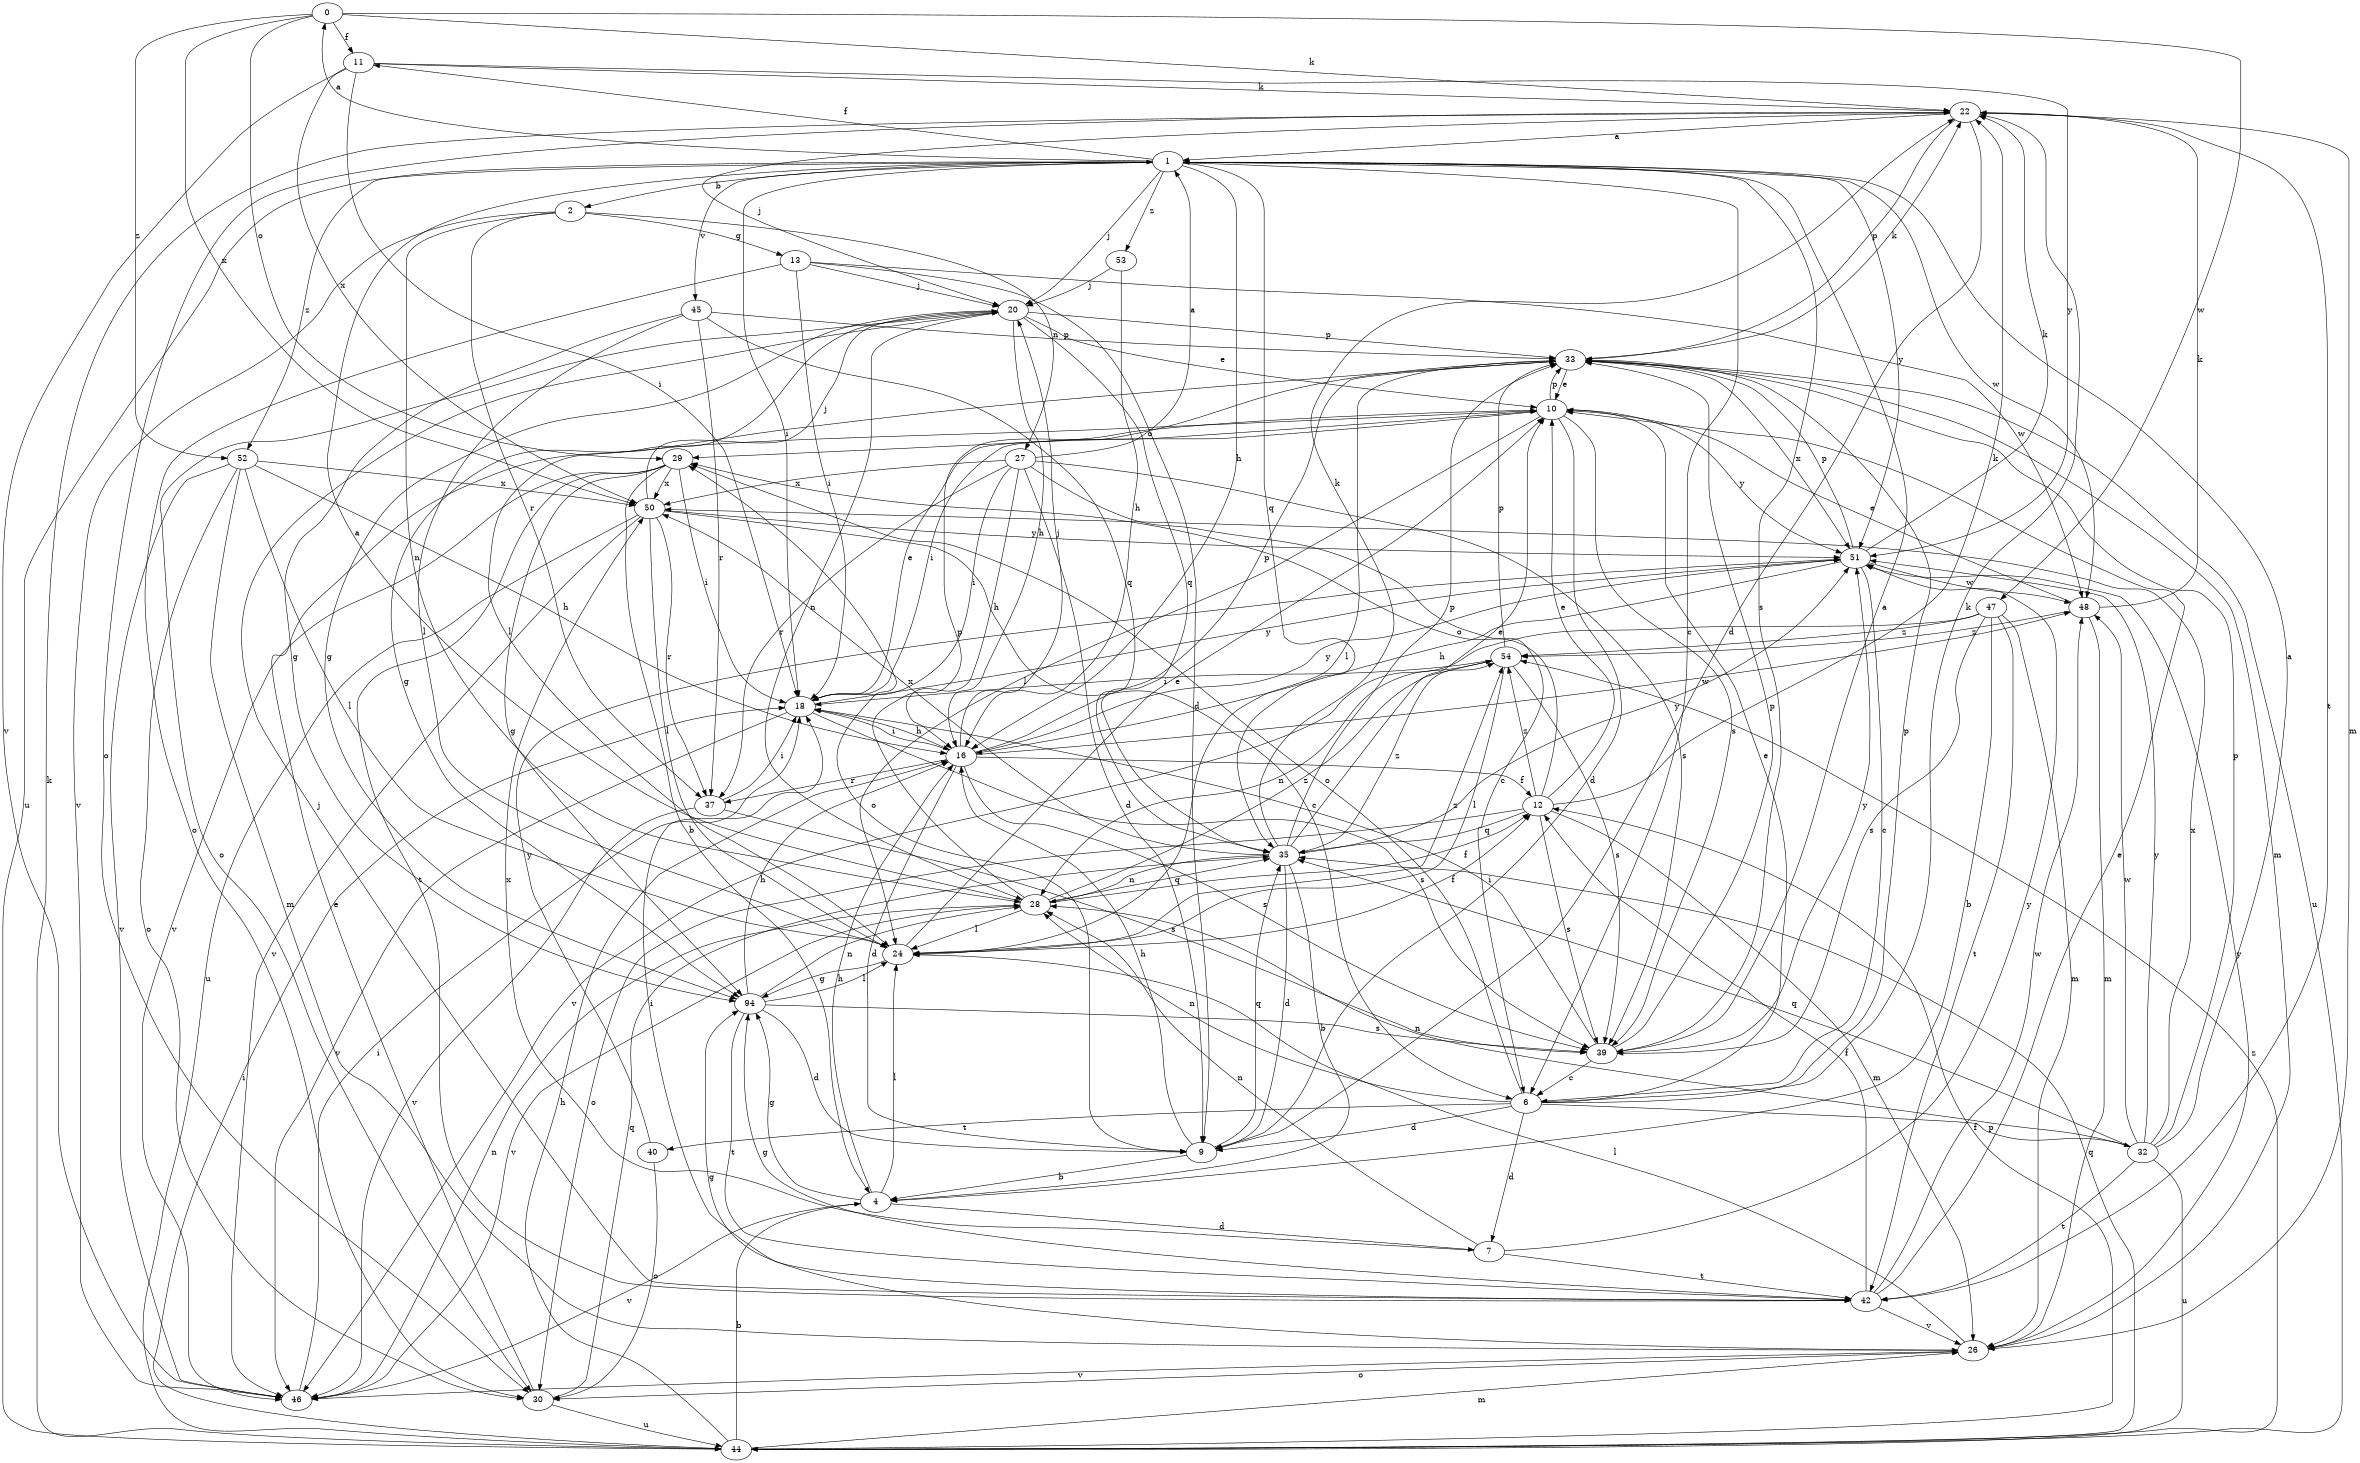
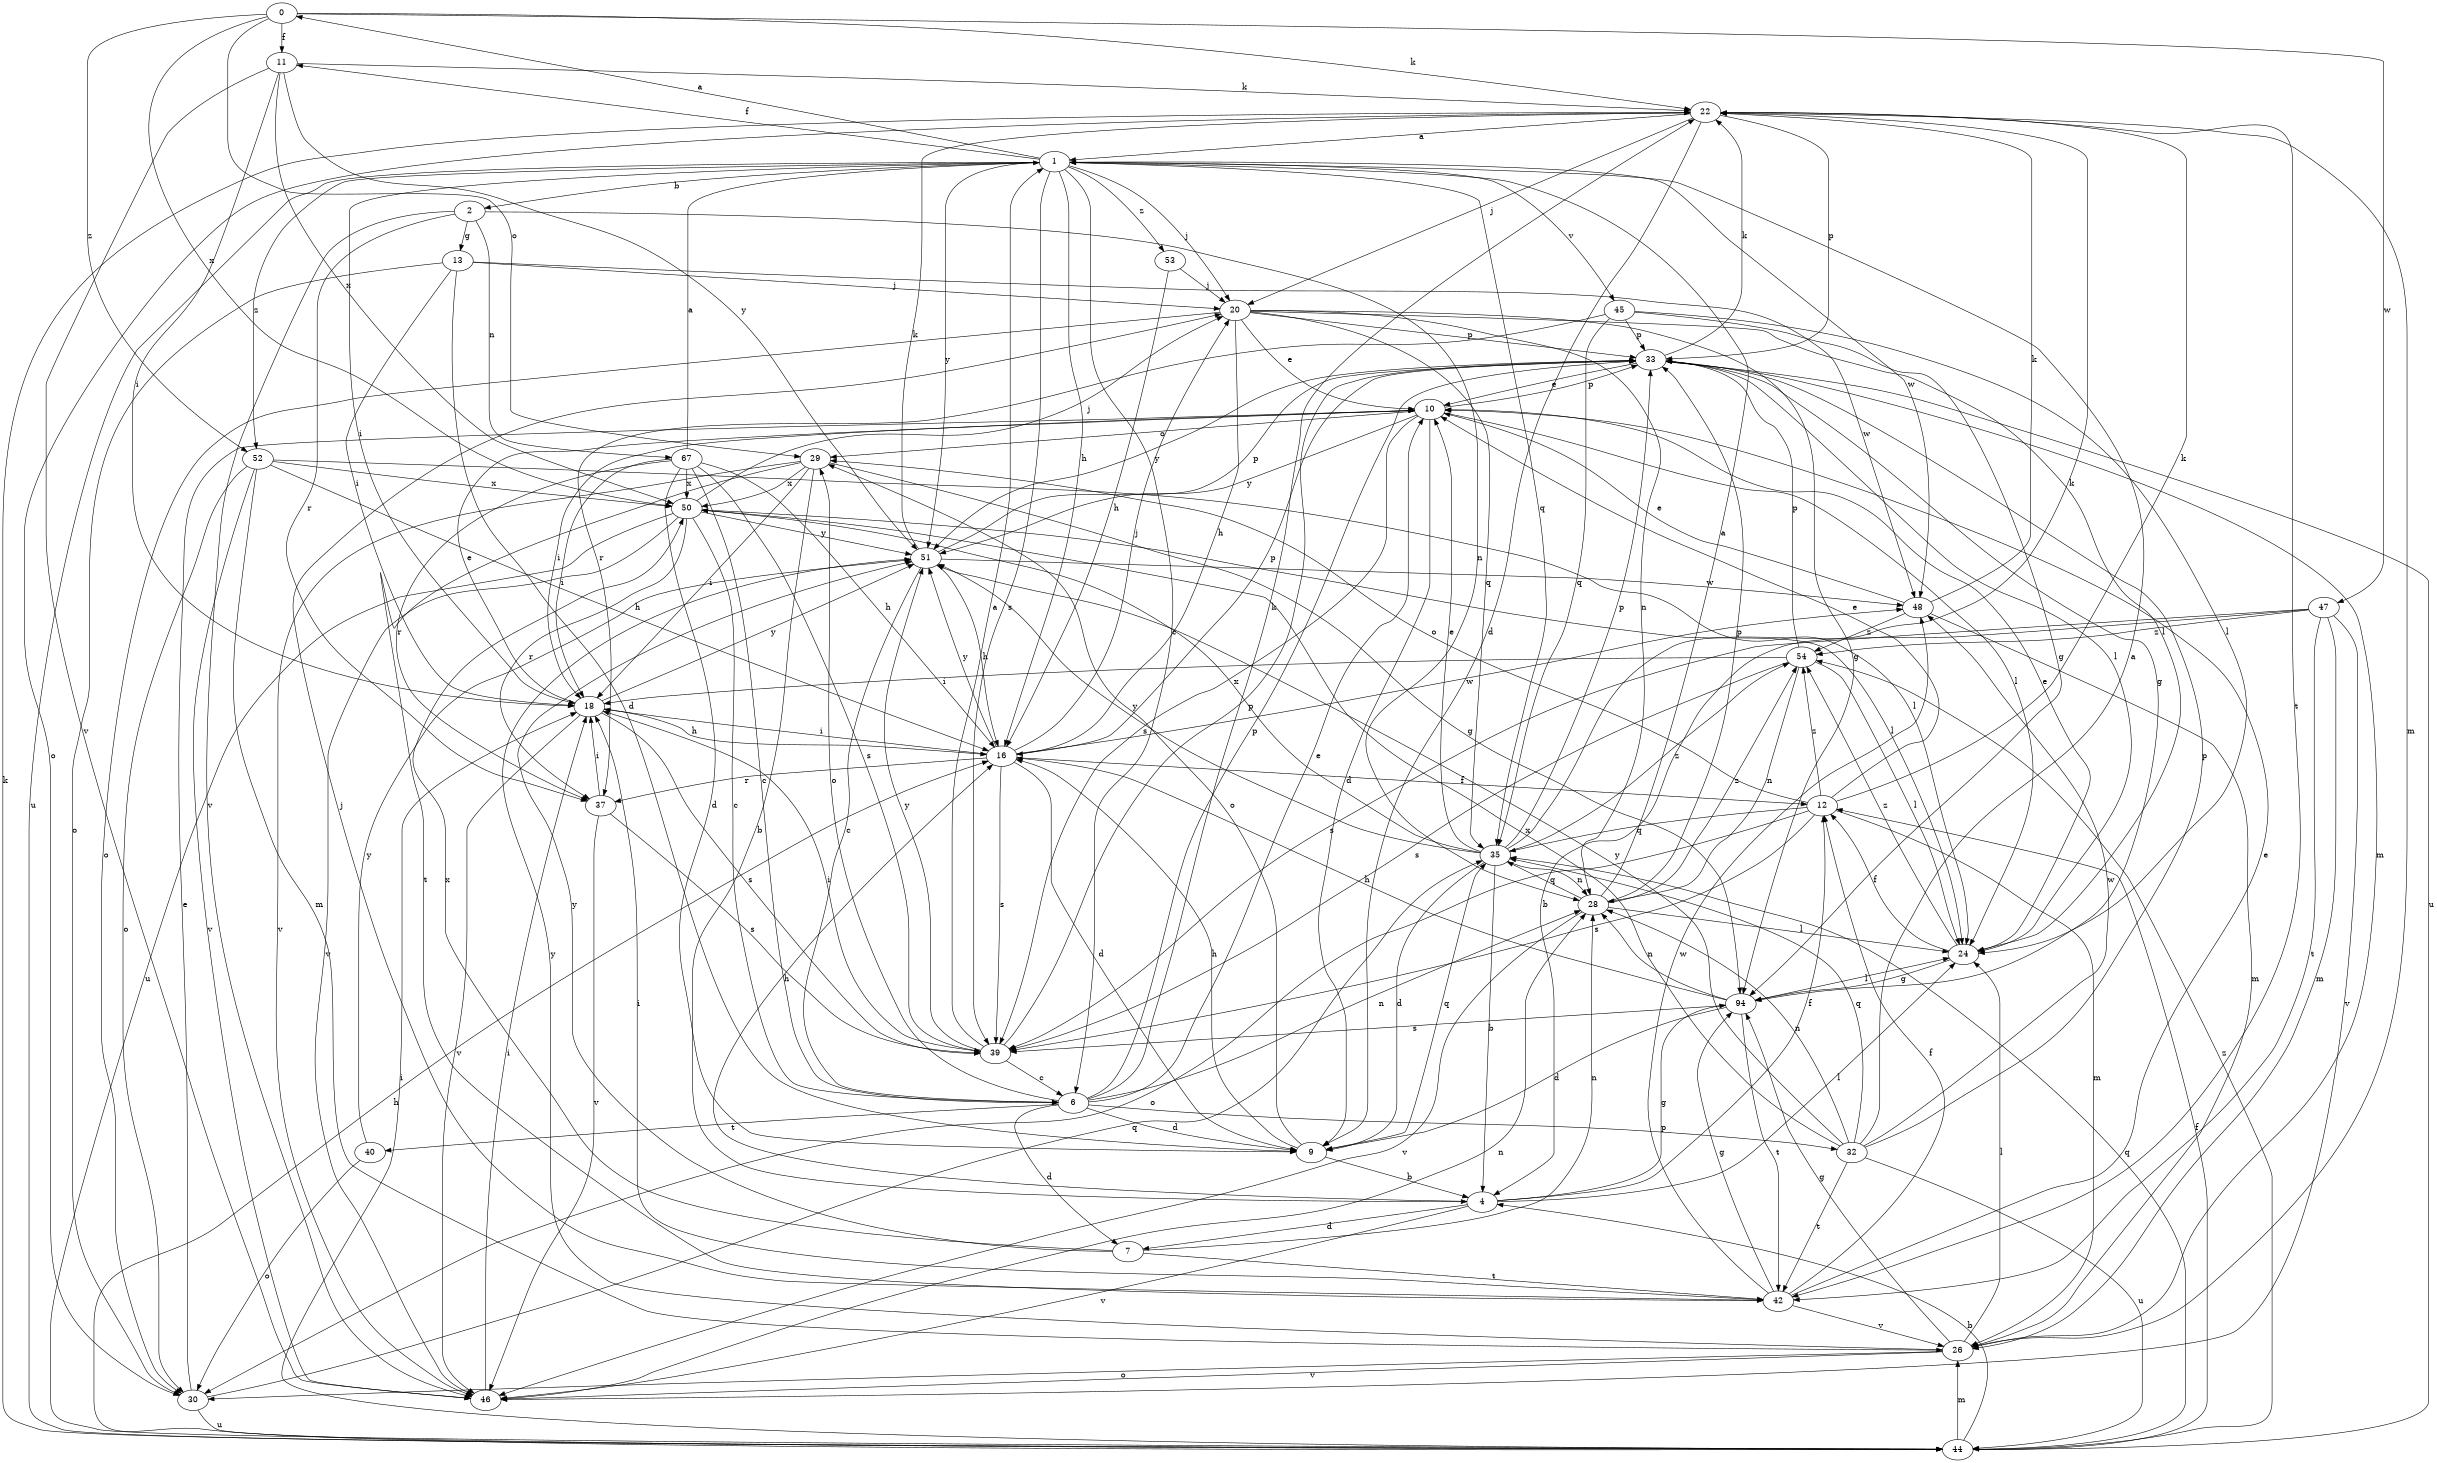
(1020, 459) -> (687, 459)
(1799, 459) -> (1157, 459)
(1303, 873) -> (1739, 1100)
